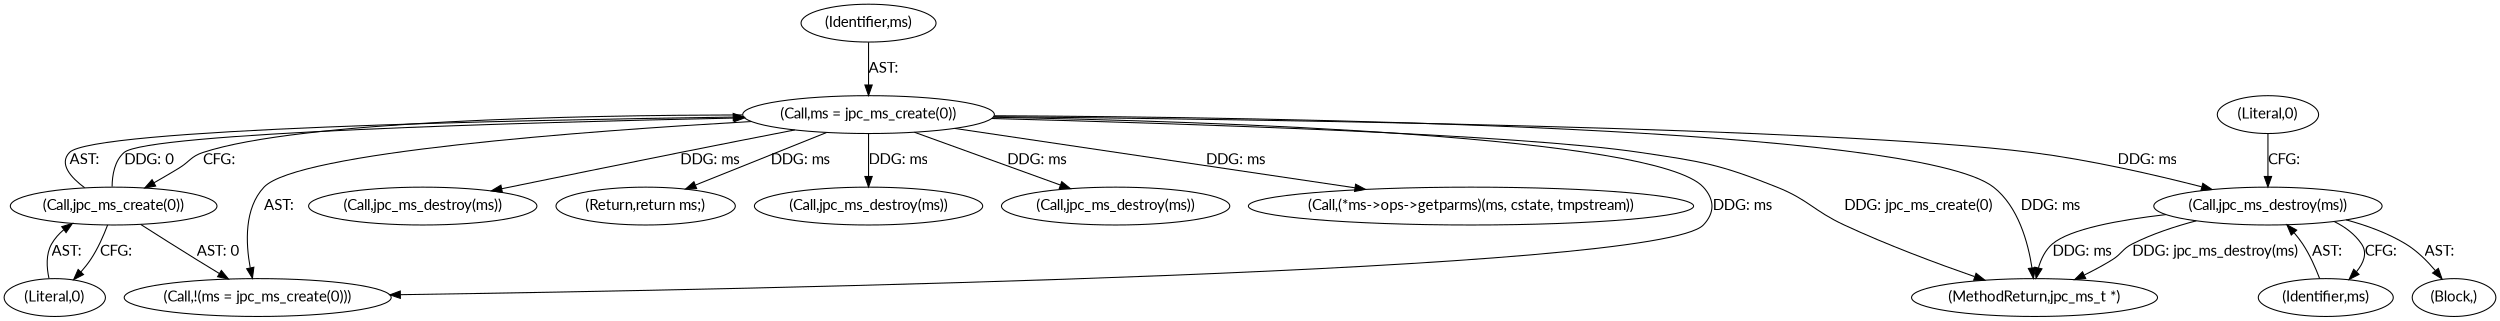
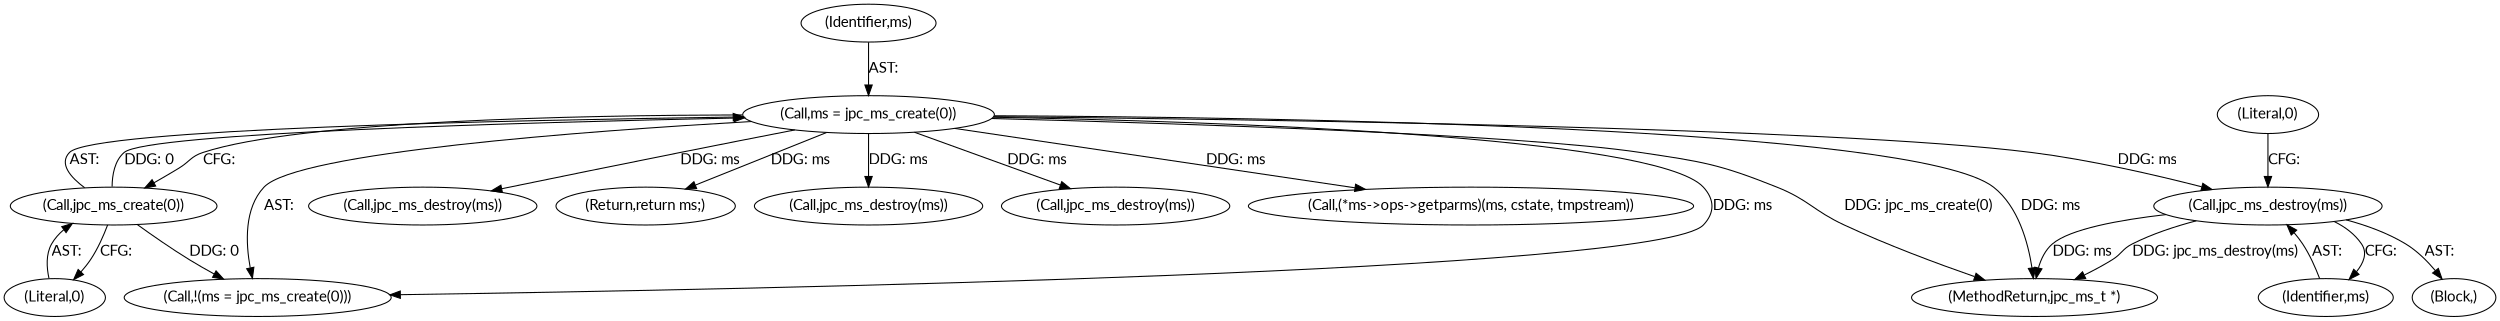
(218, 252) -> (215, 252)
